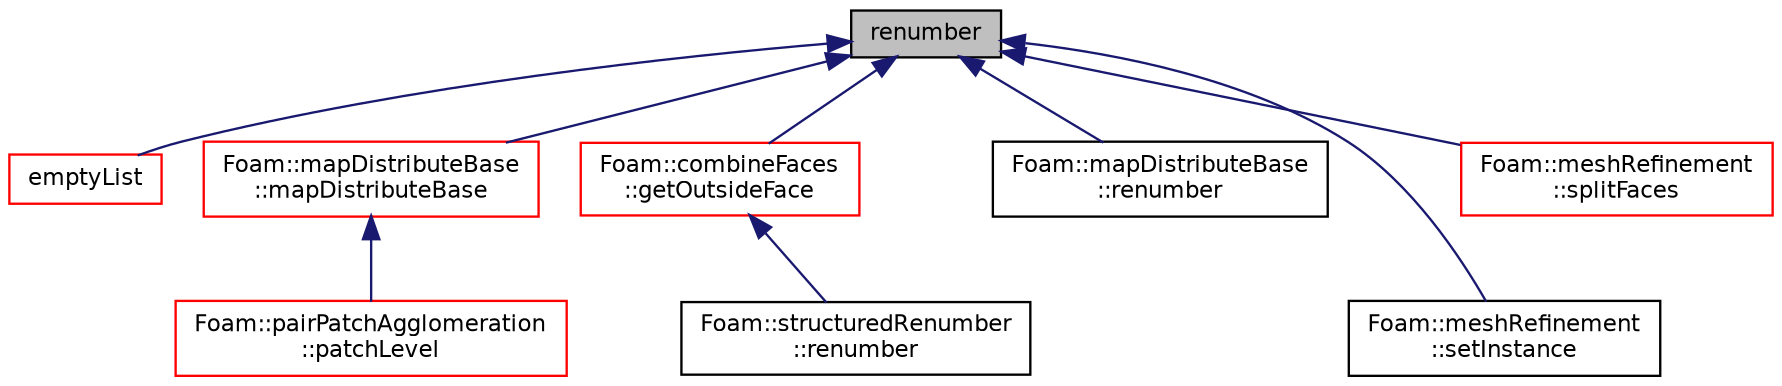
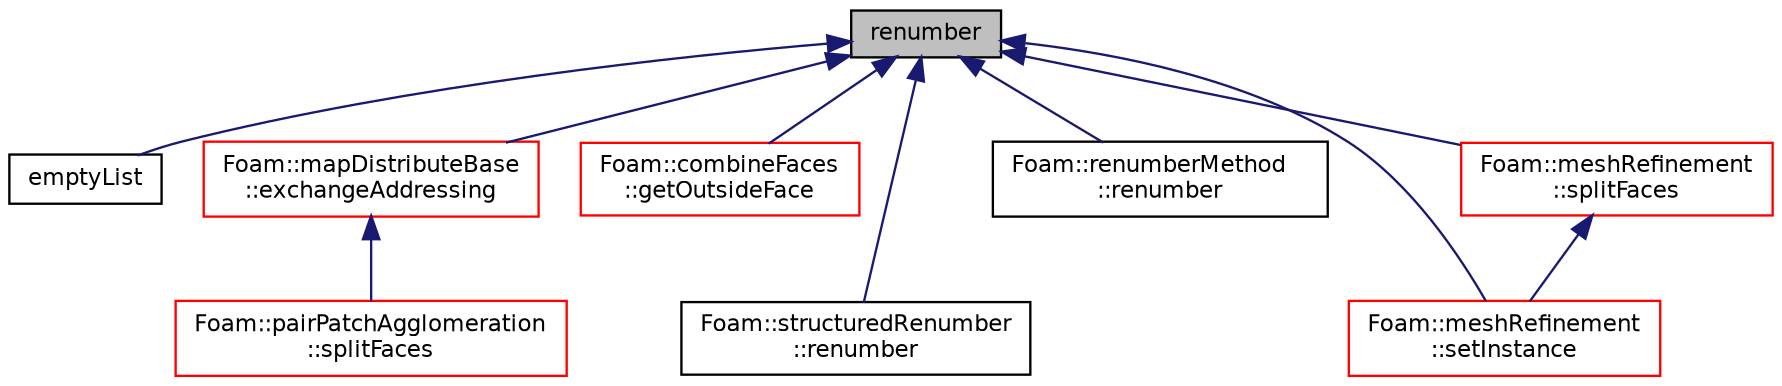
(85, 179) -> (85, 179)
(371, 179) -> (371, 179)
(1160, 179) -> (1160, 179)
(796, 268) -> (890, 192)
none -> (1554, 268)
(371, 338) -> (371, 338)
(1505, 338) -> (1505, 338)
